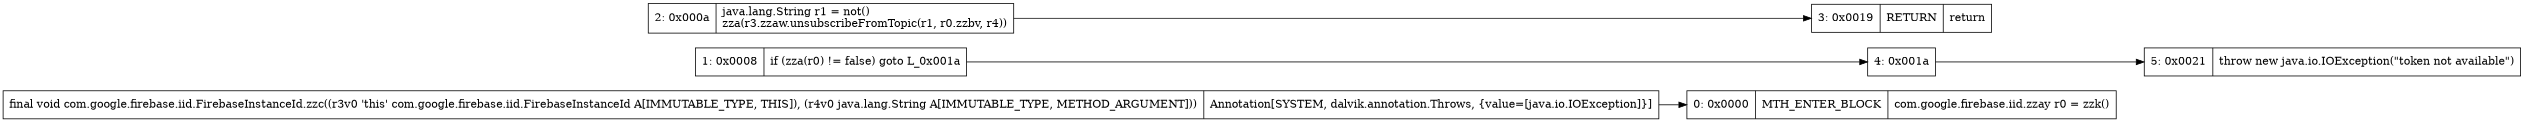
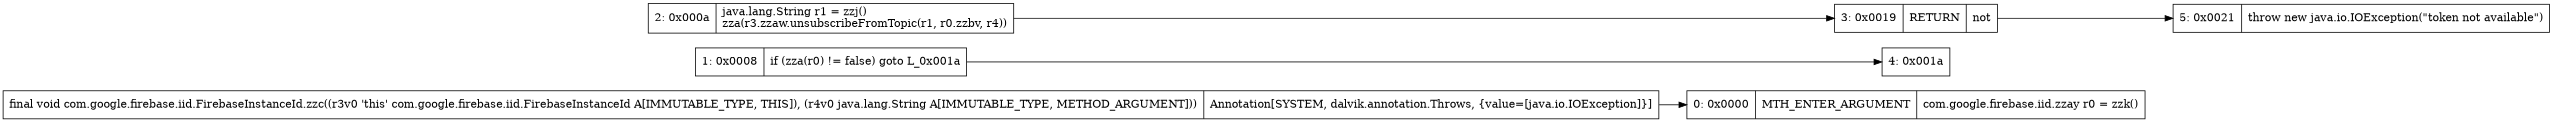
(796, 12) -> (795, 12)
(1967, 18) -> (1982, 18)
(2036, 62) -> (2081, 18)
(1822, 104) -> (1836, 104)
